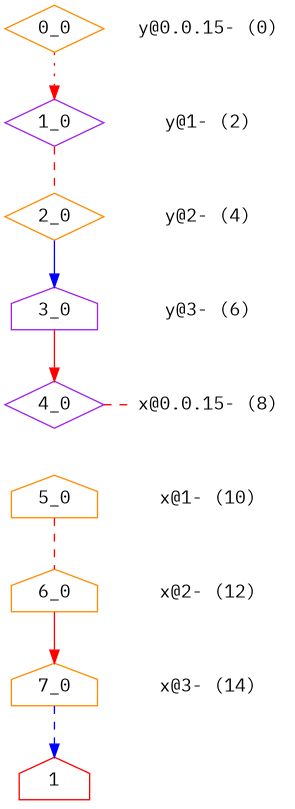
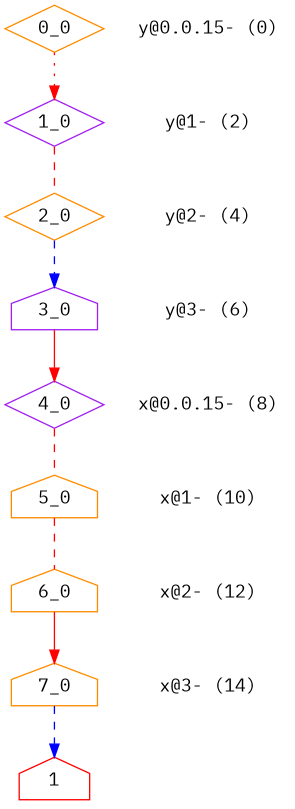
(54, 257) -> (54, 257)
(116, 405) -> (54, 452)
